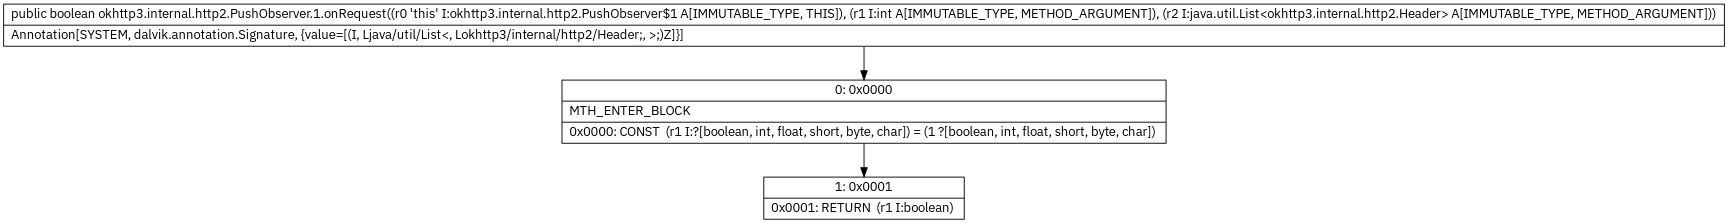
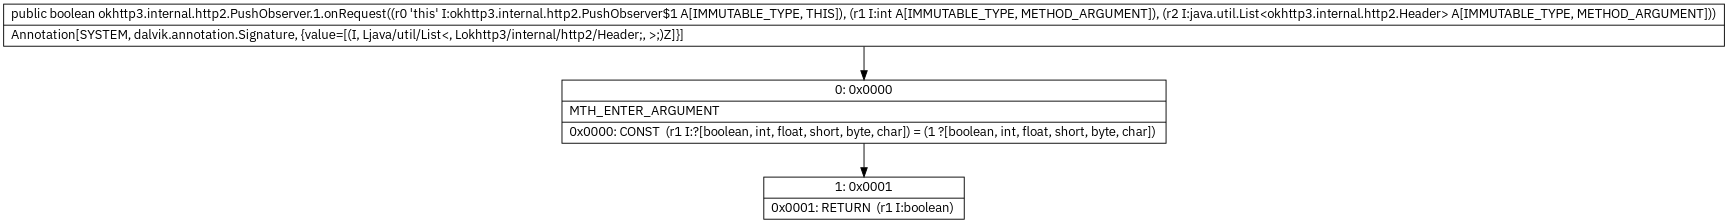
(630, 111) -> (645, 111)
